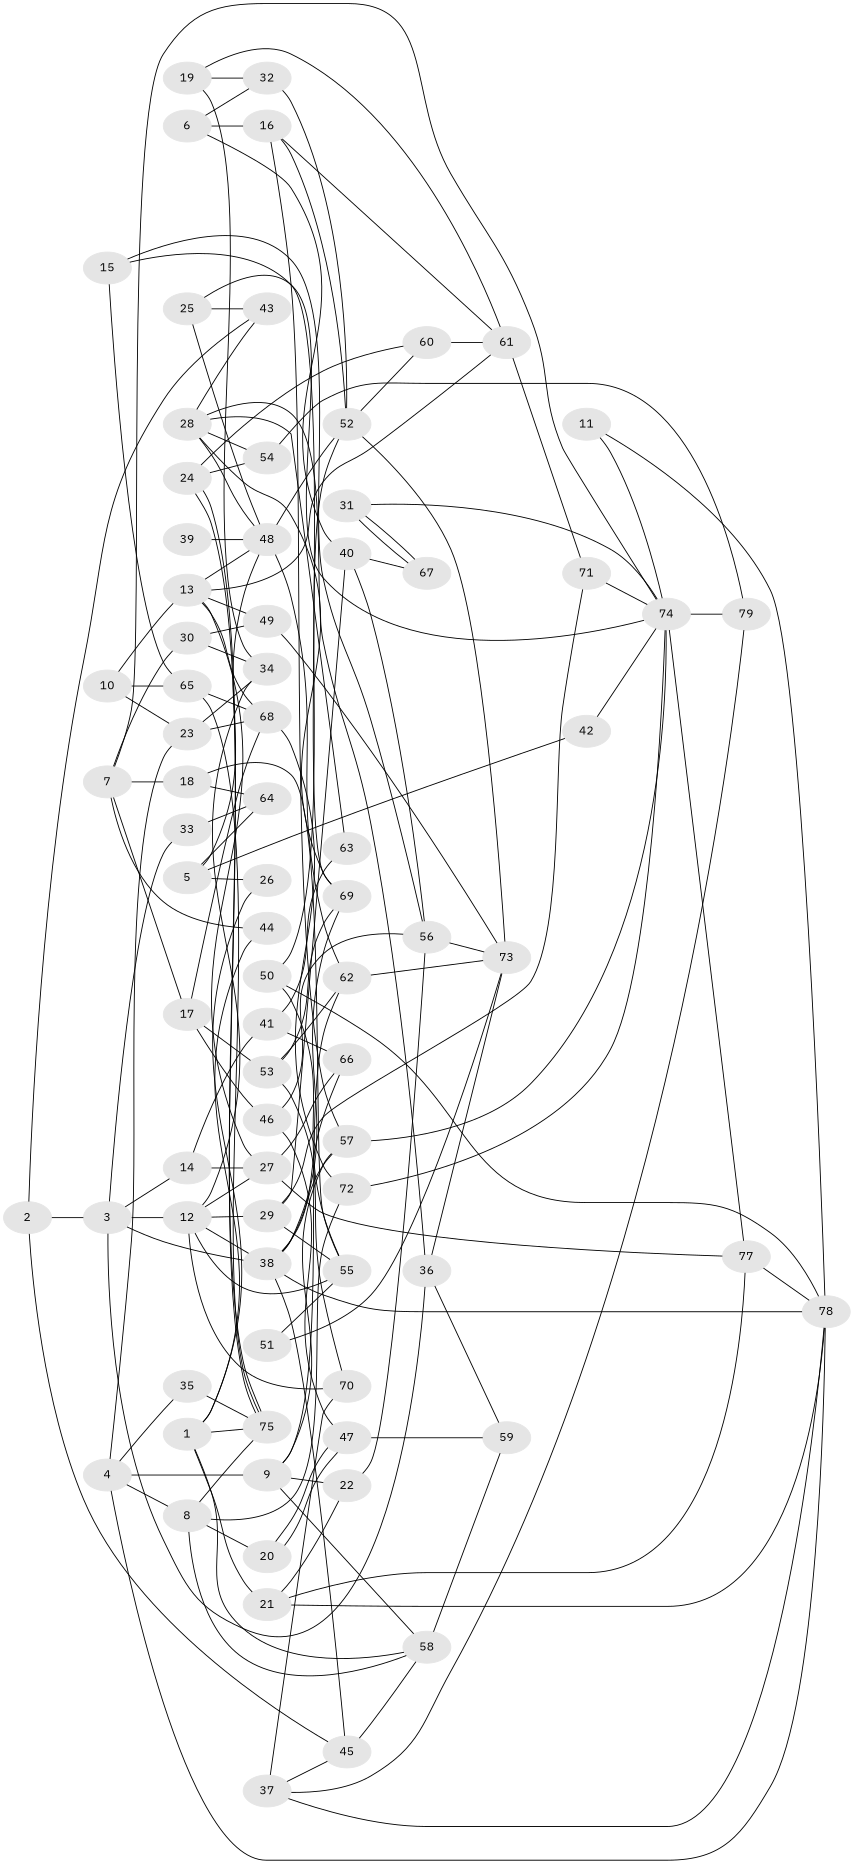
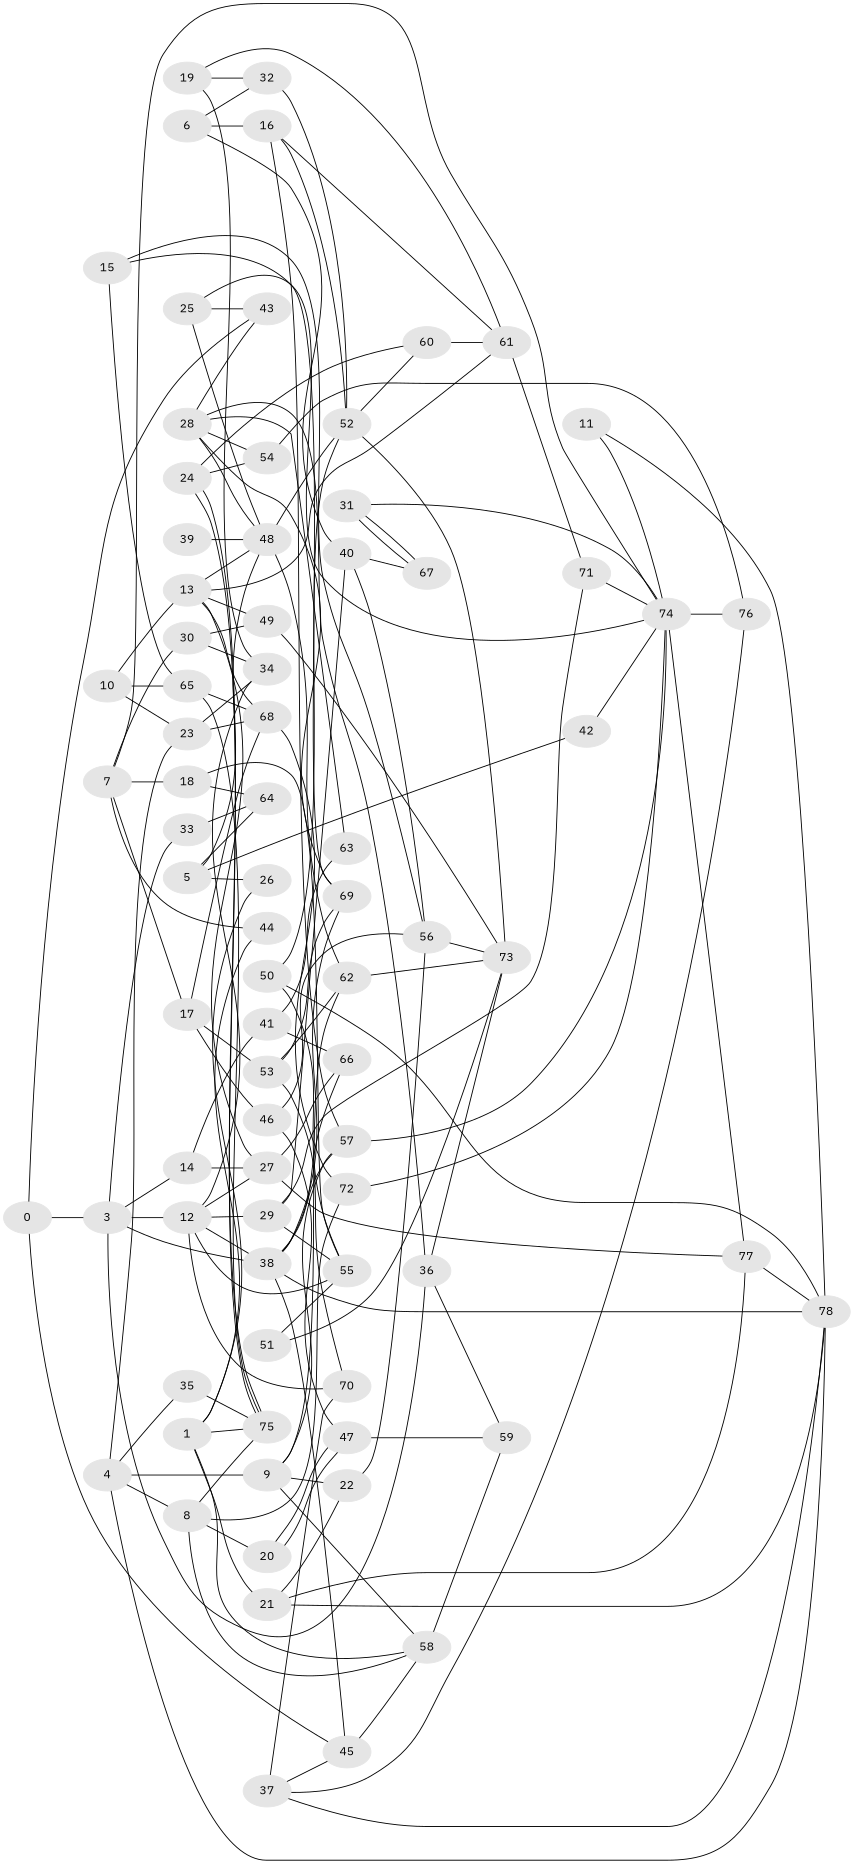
(746, 614) -> (746, 614)
(28, 1218) -> (28, 1218)
